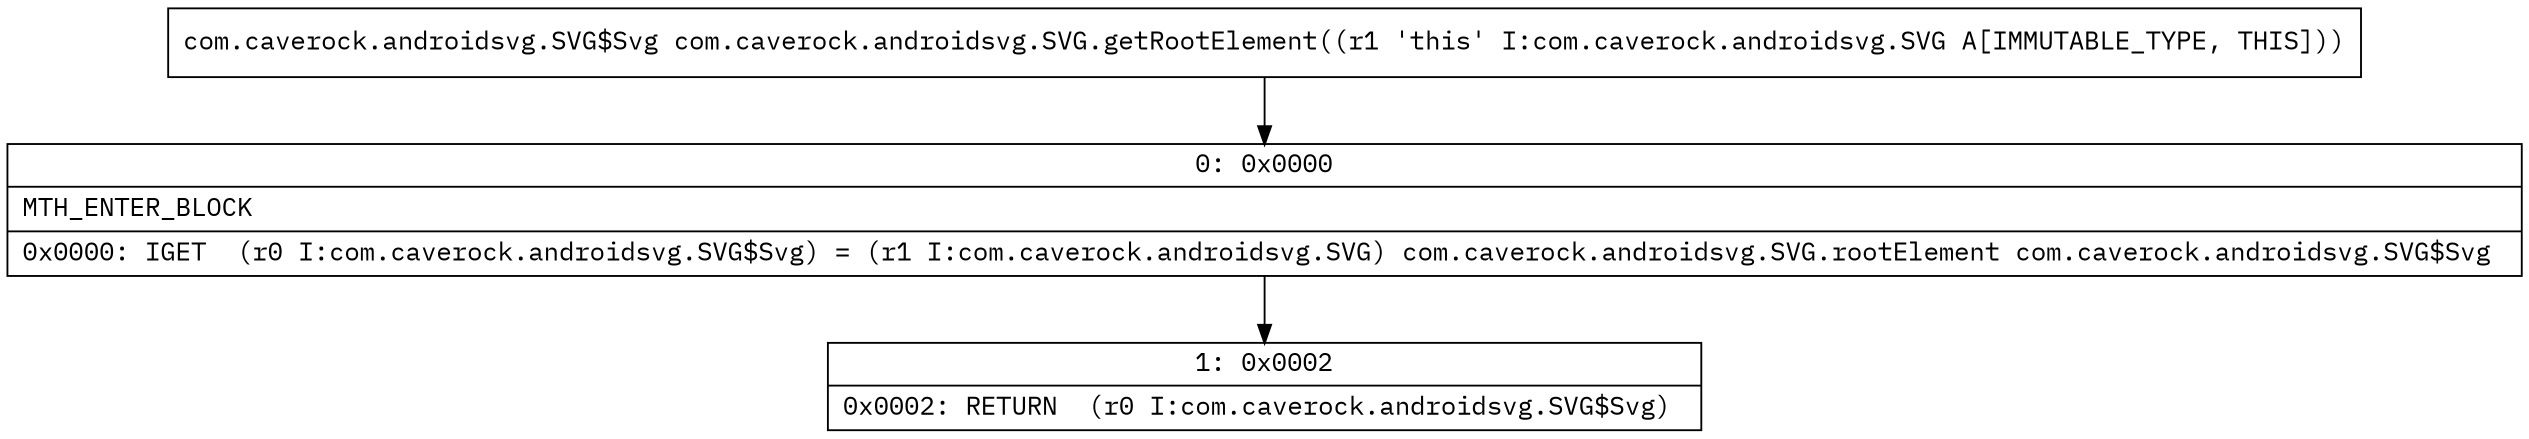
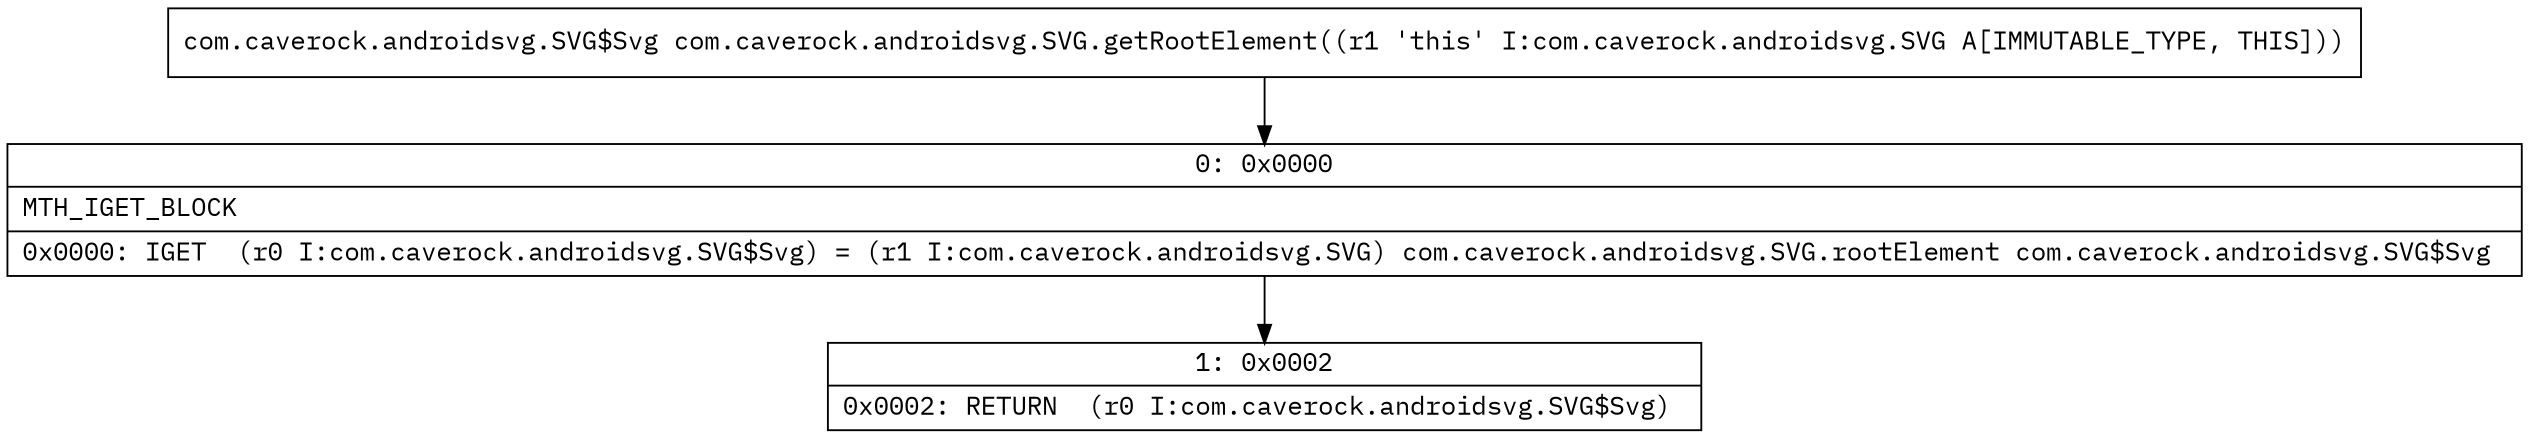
(138, 208) -> (130, 208)
